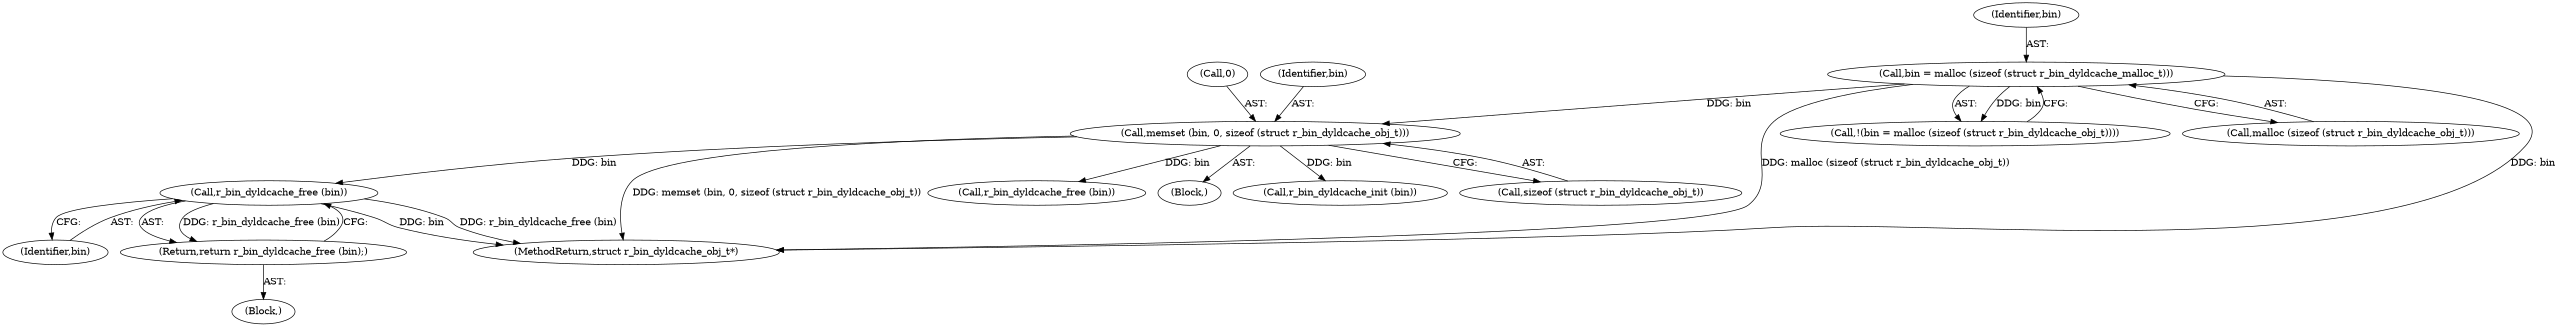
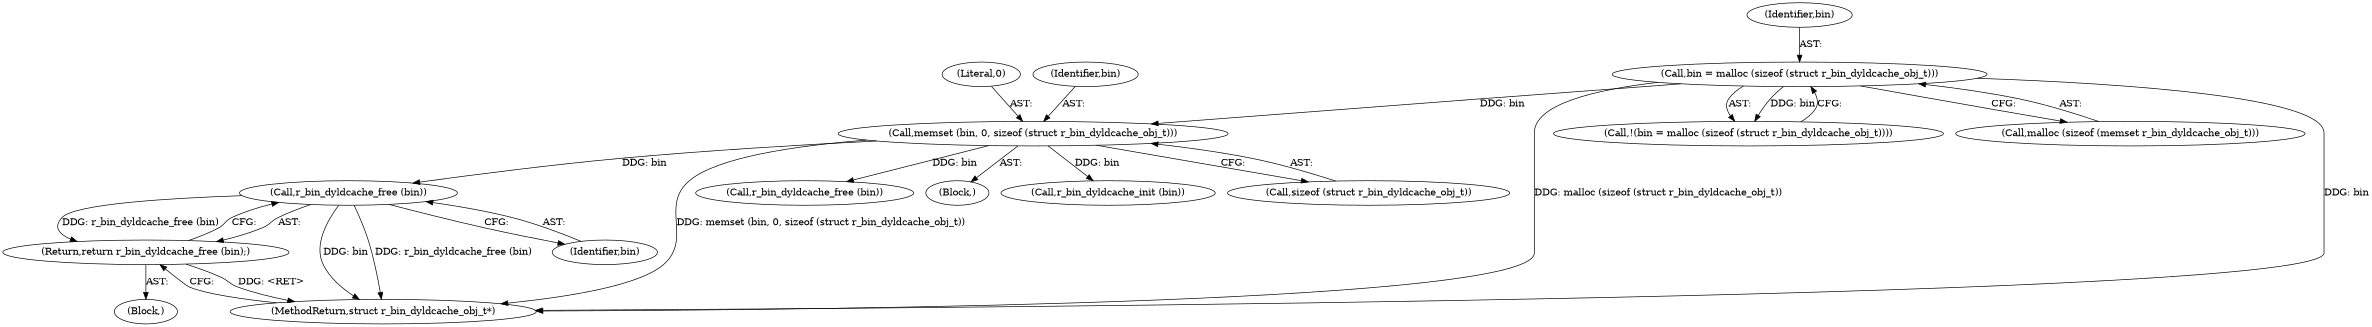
(1217, 74) -> (981, 74)
(2026, 74) -> (1800, 74)
(2351, 134) -> (2130, 134)
none -> (235, 286)
none -> (218, 295)
